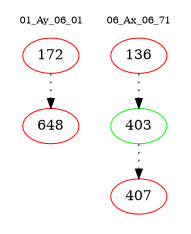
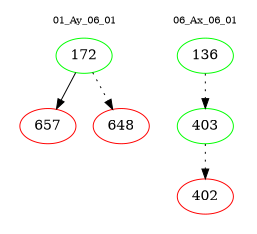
(139, 21) -> (205, 21)
(51, 56) -> (84, 56)
(139, 56) -> (205, 56)
none -> (48, 126)
(139, 197) -> (205, 197)
